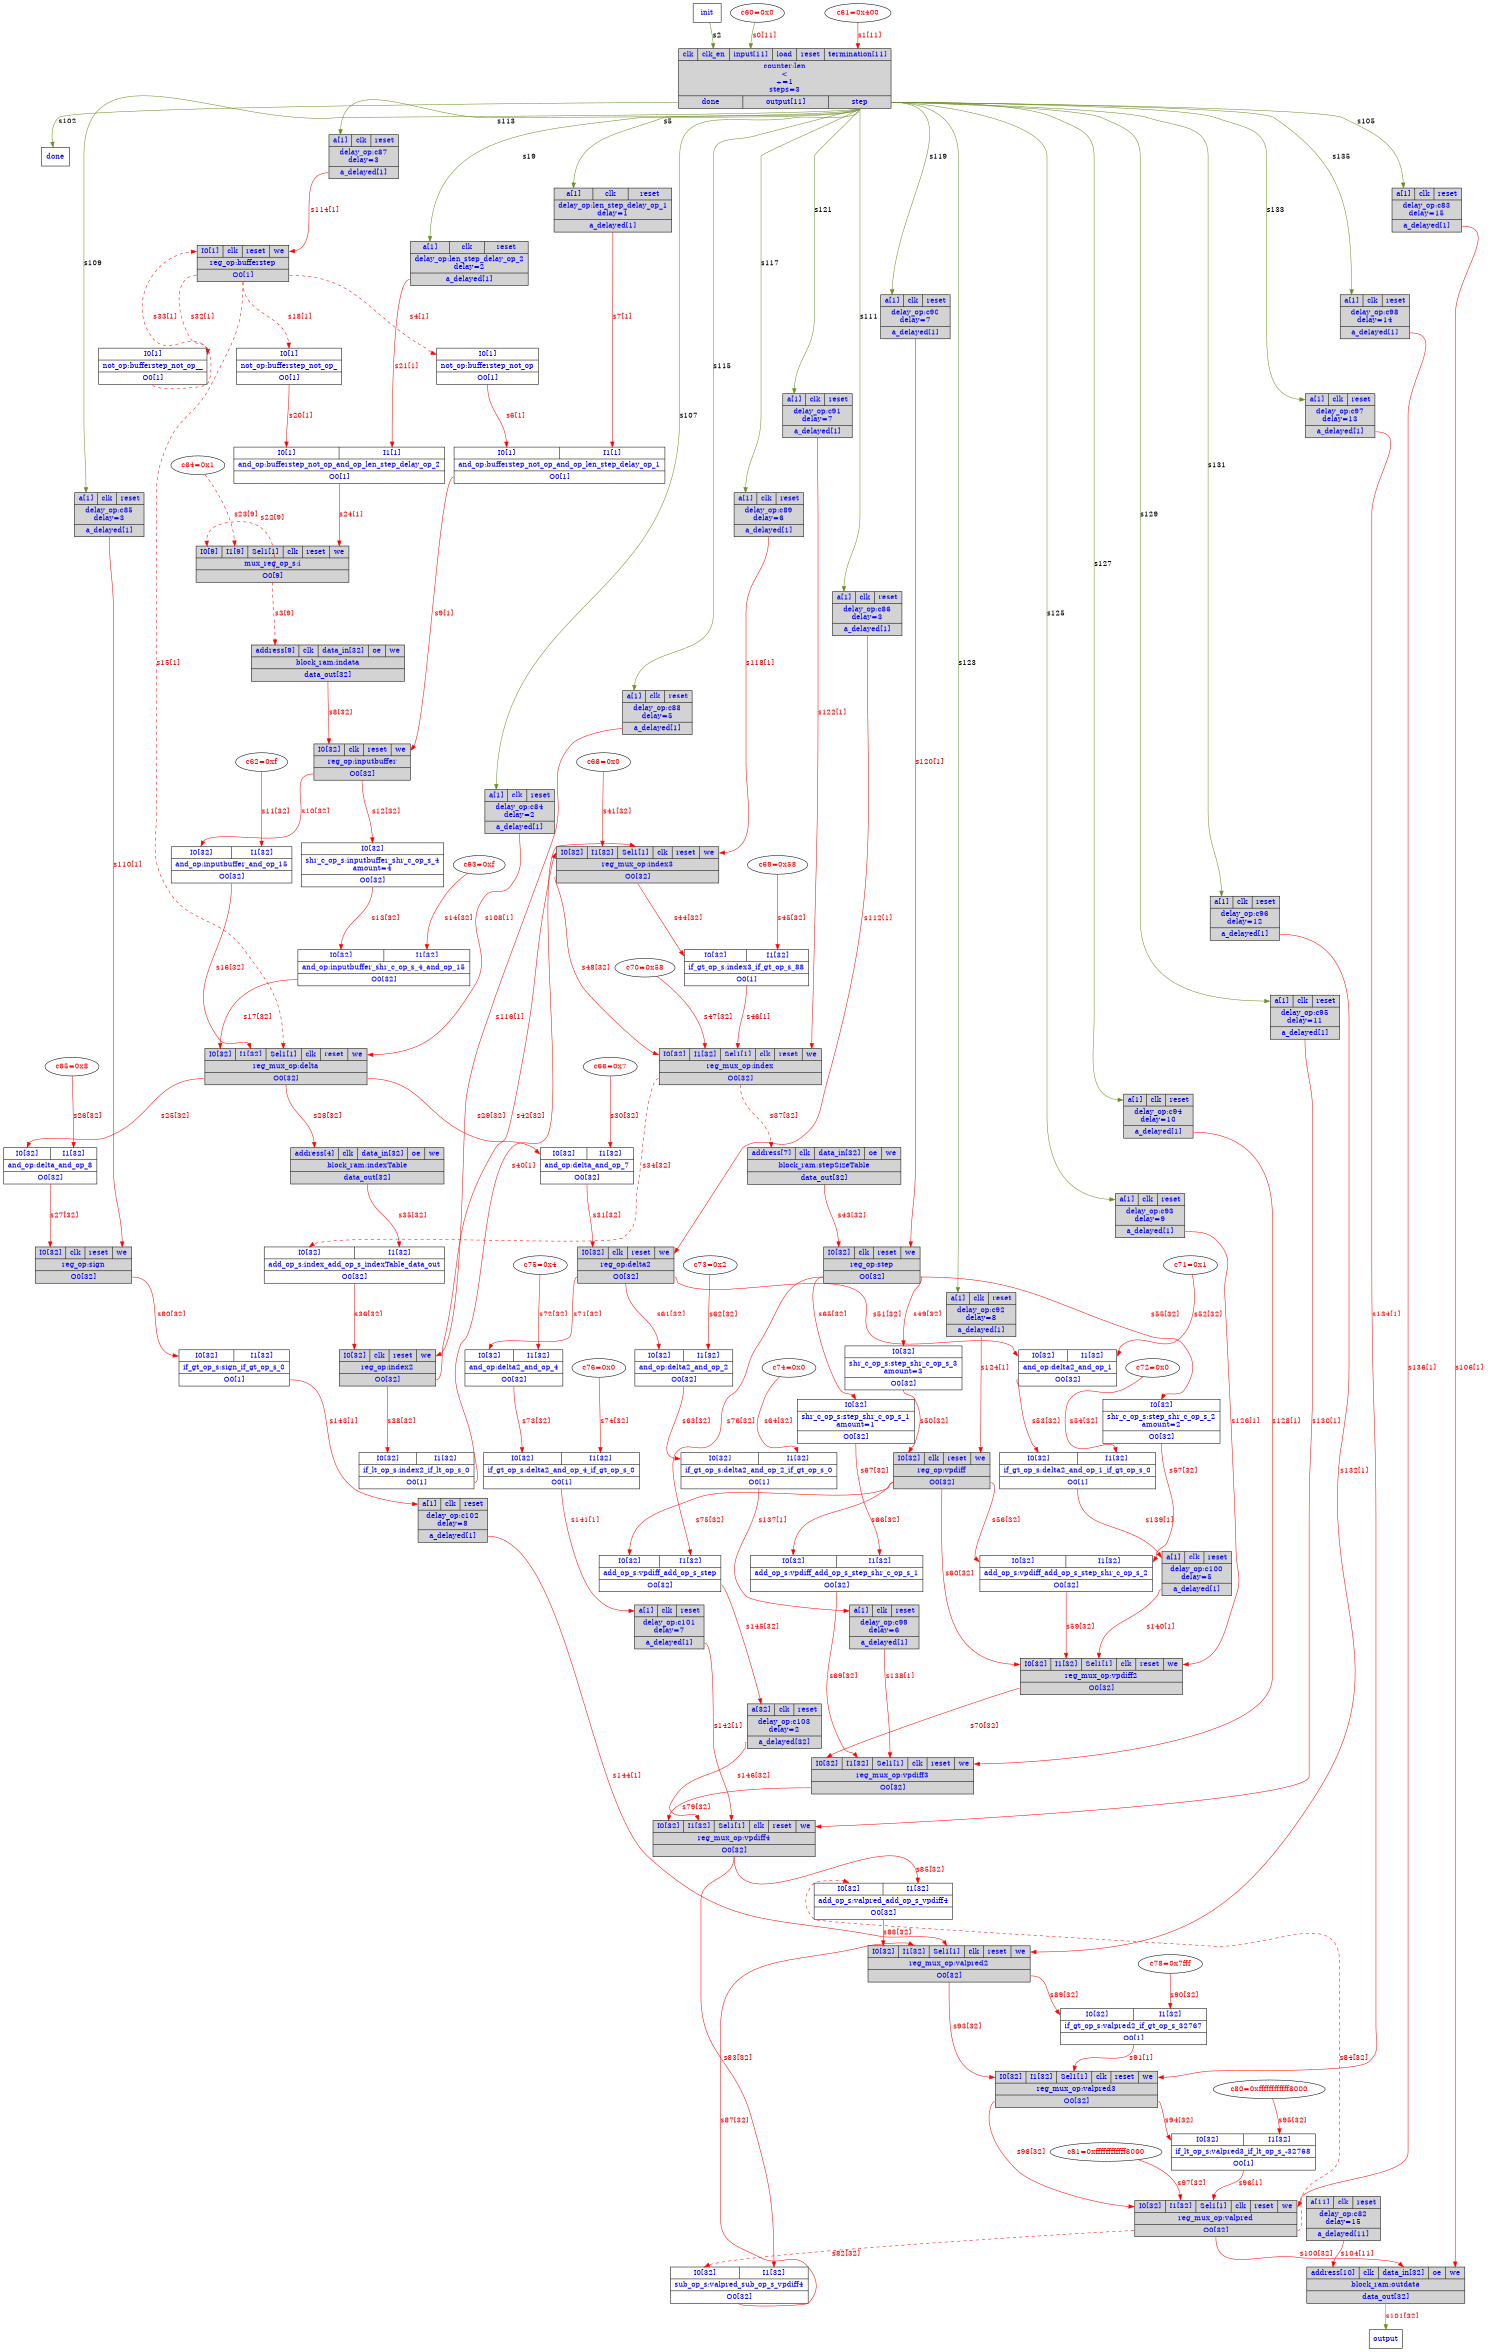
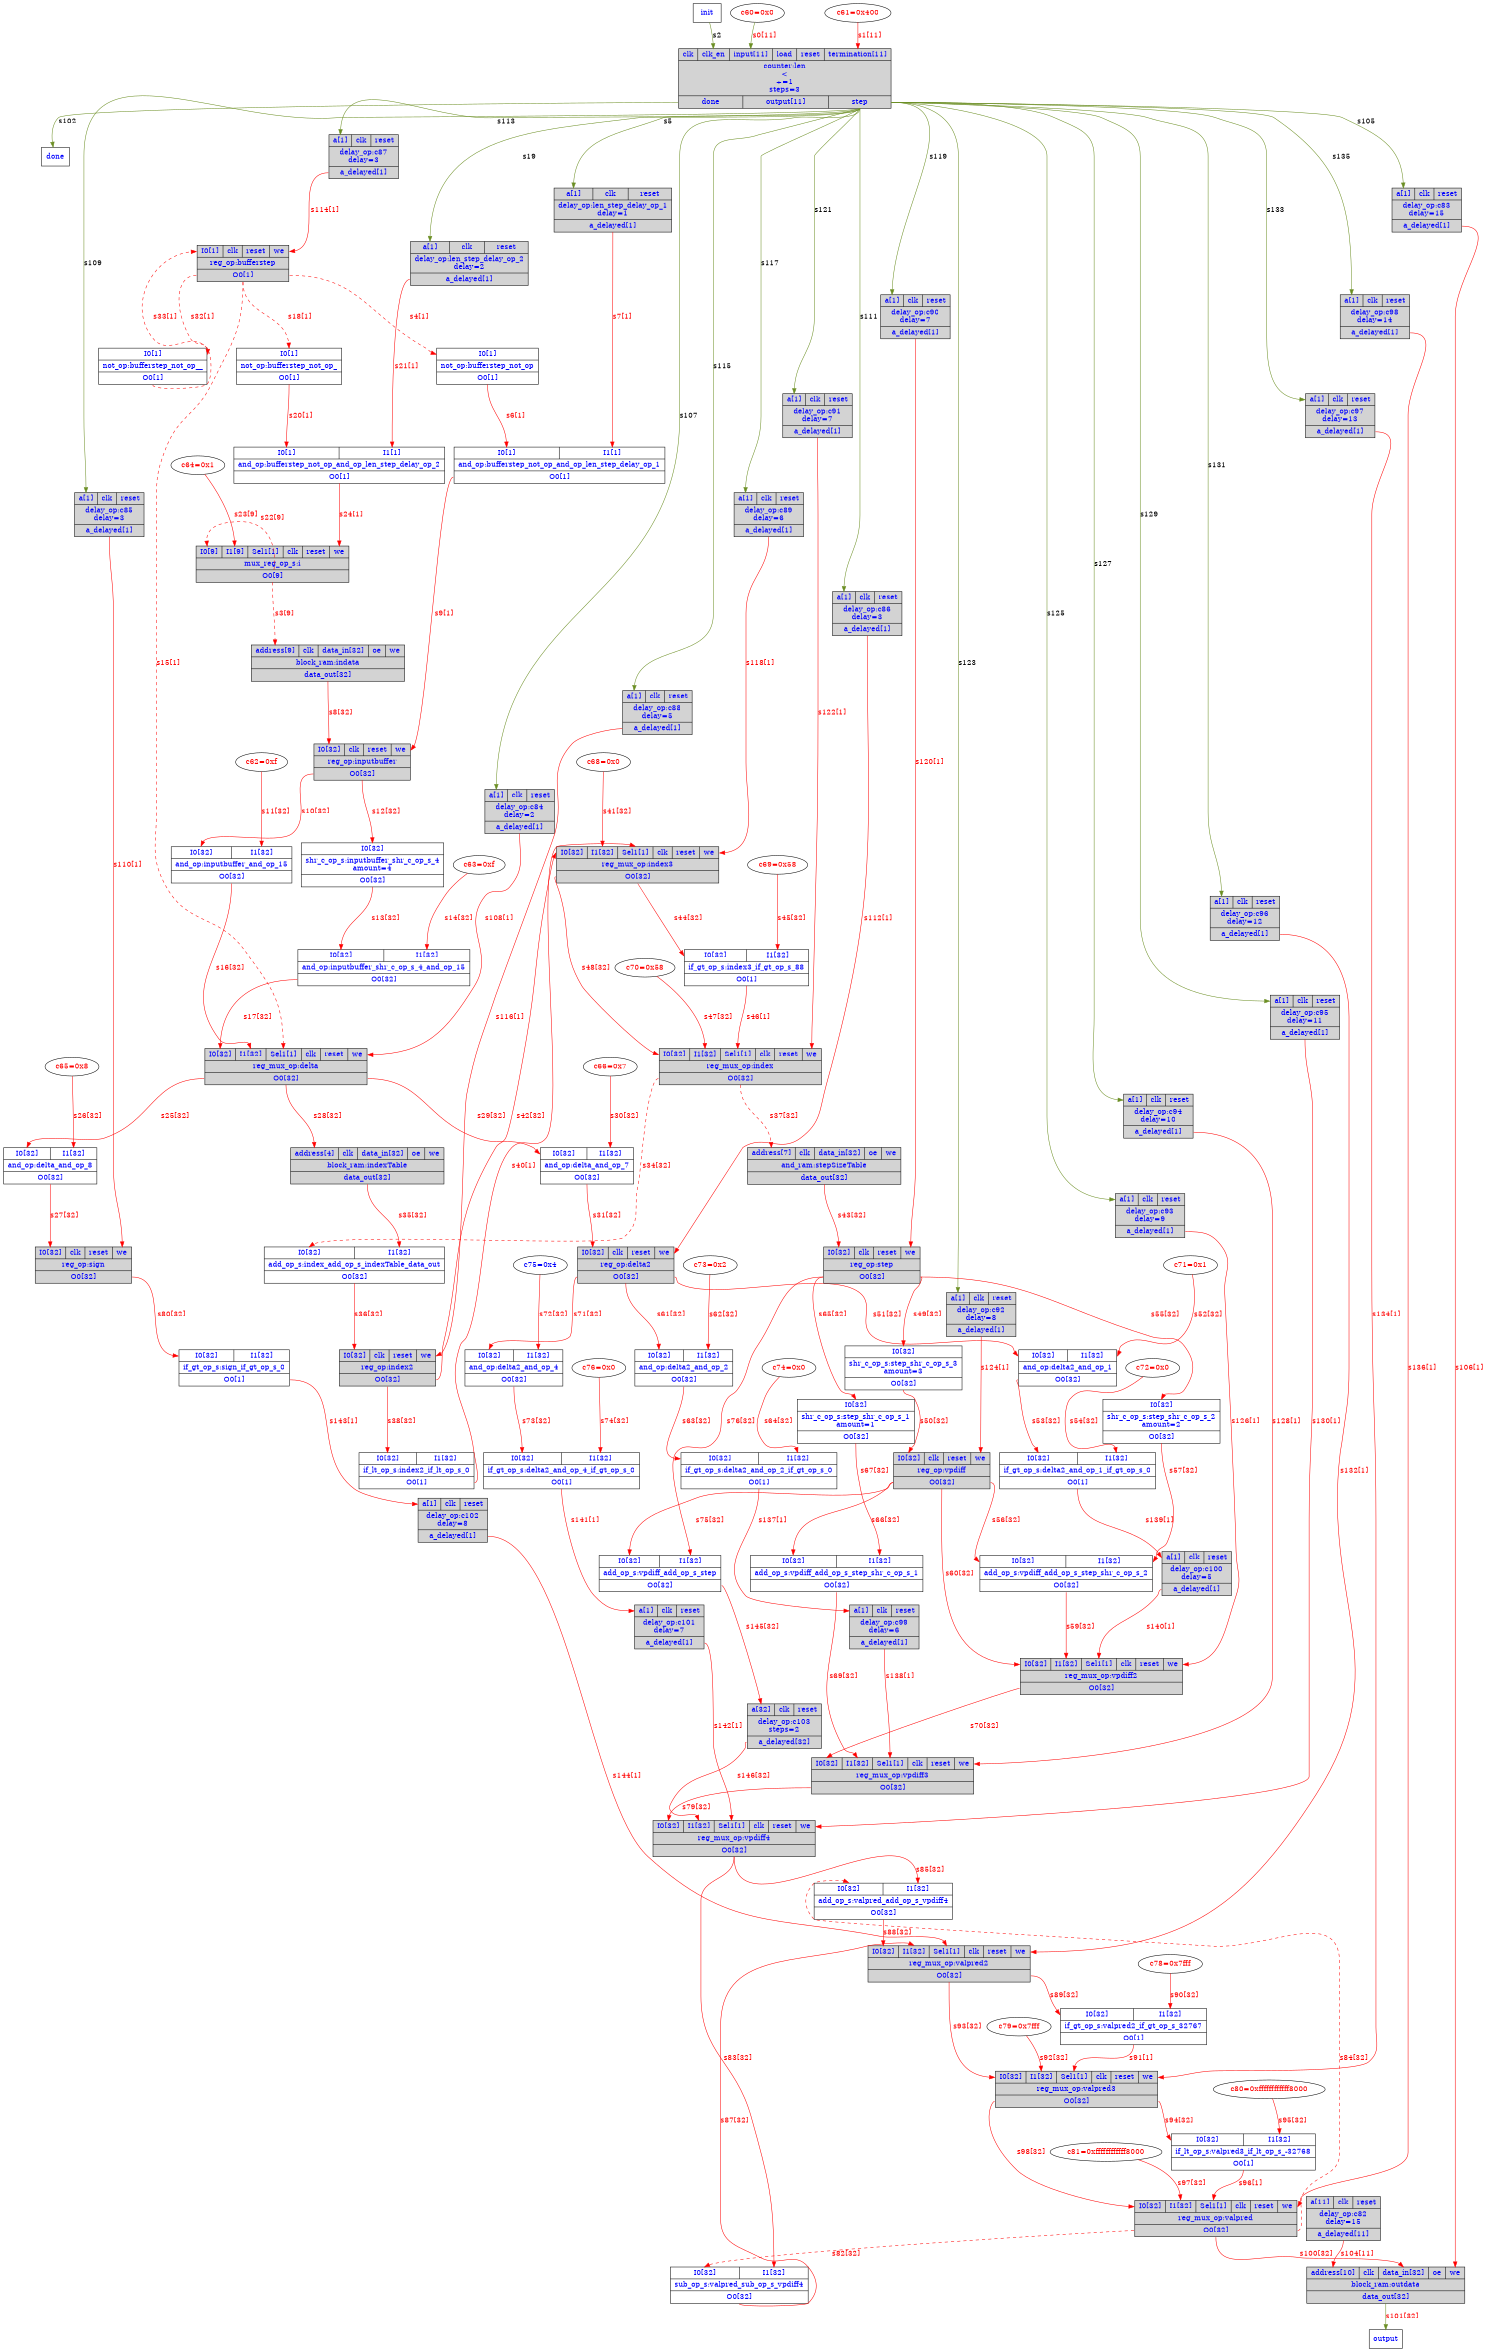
(224, 506) -> (224, 506)
(824, 1165) -> (824, 1165)
(540, 1265) -> (540, 1265)
(784, 1730) -> (784, 1730)
none -> (1019, 2027)
